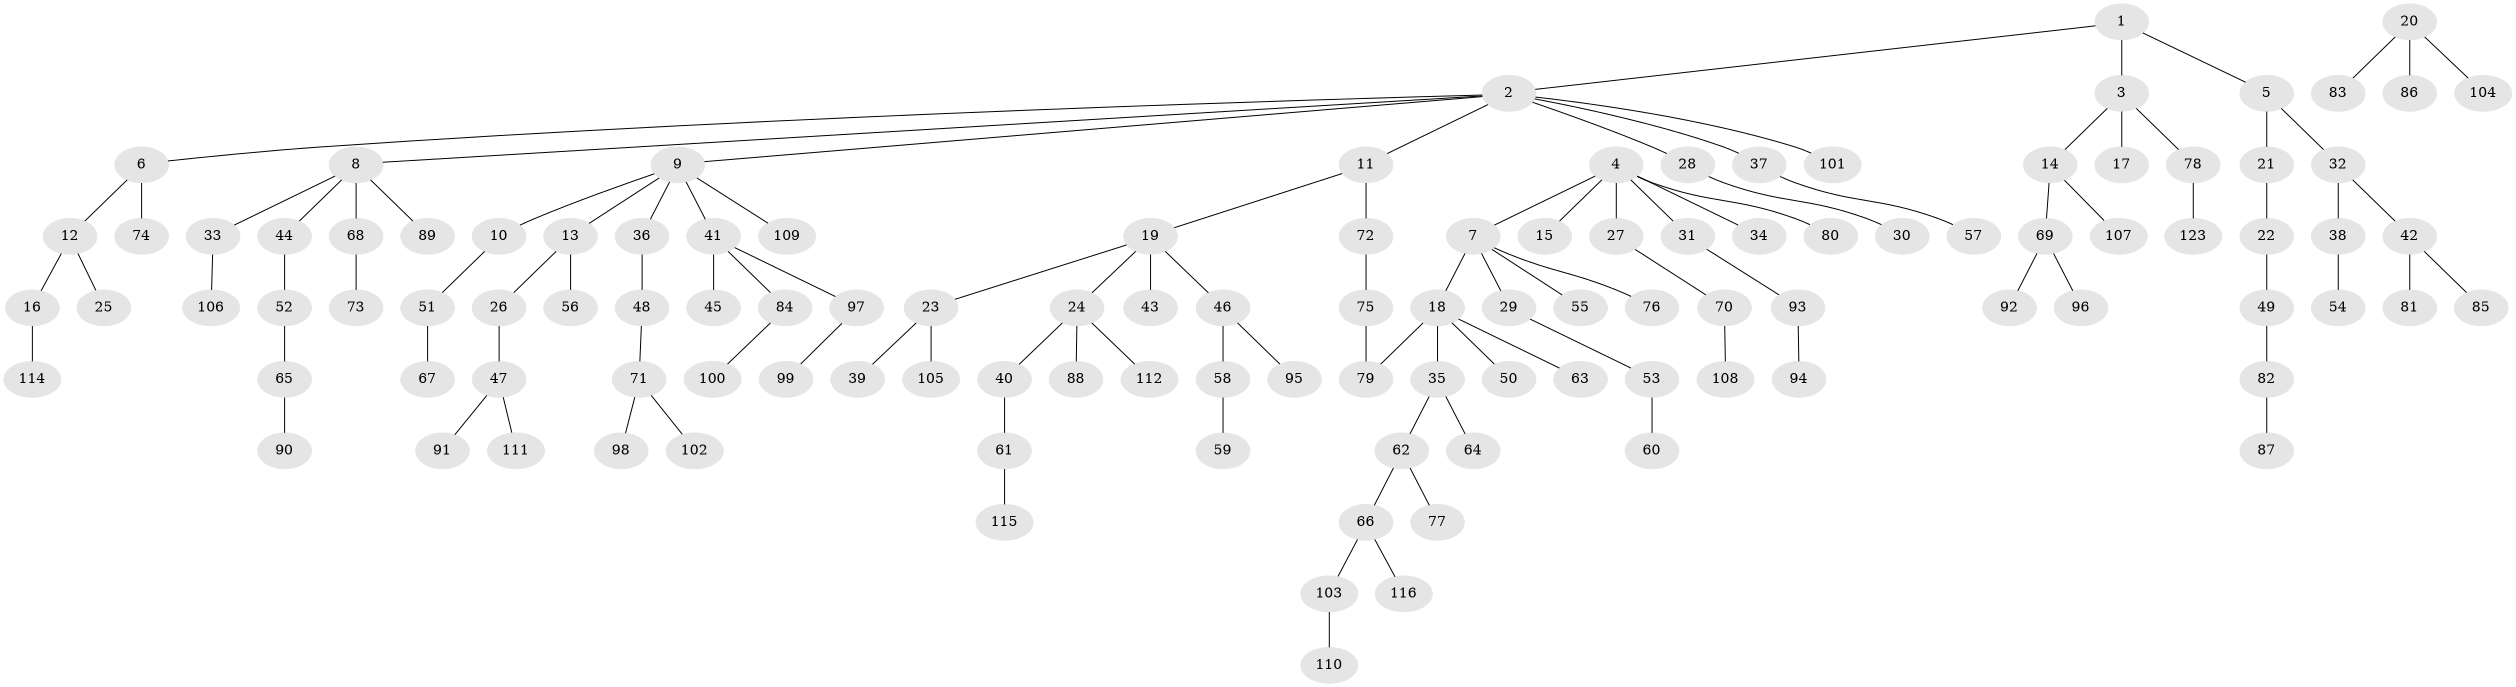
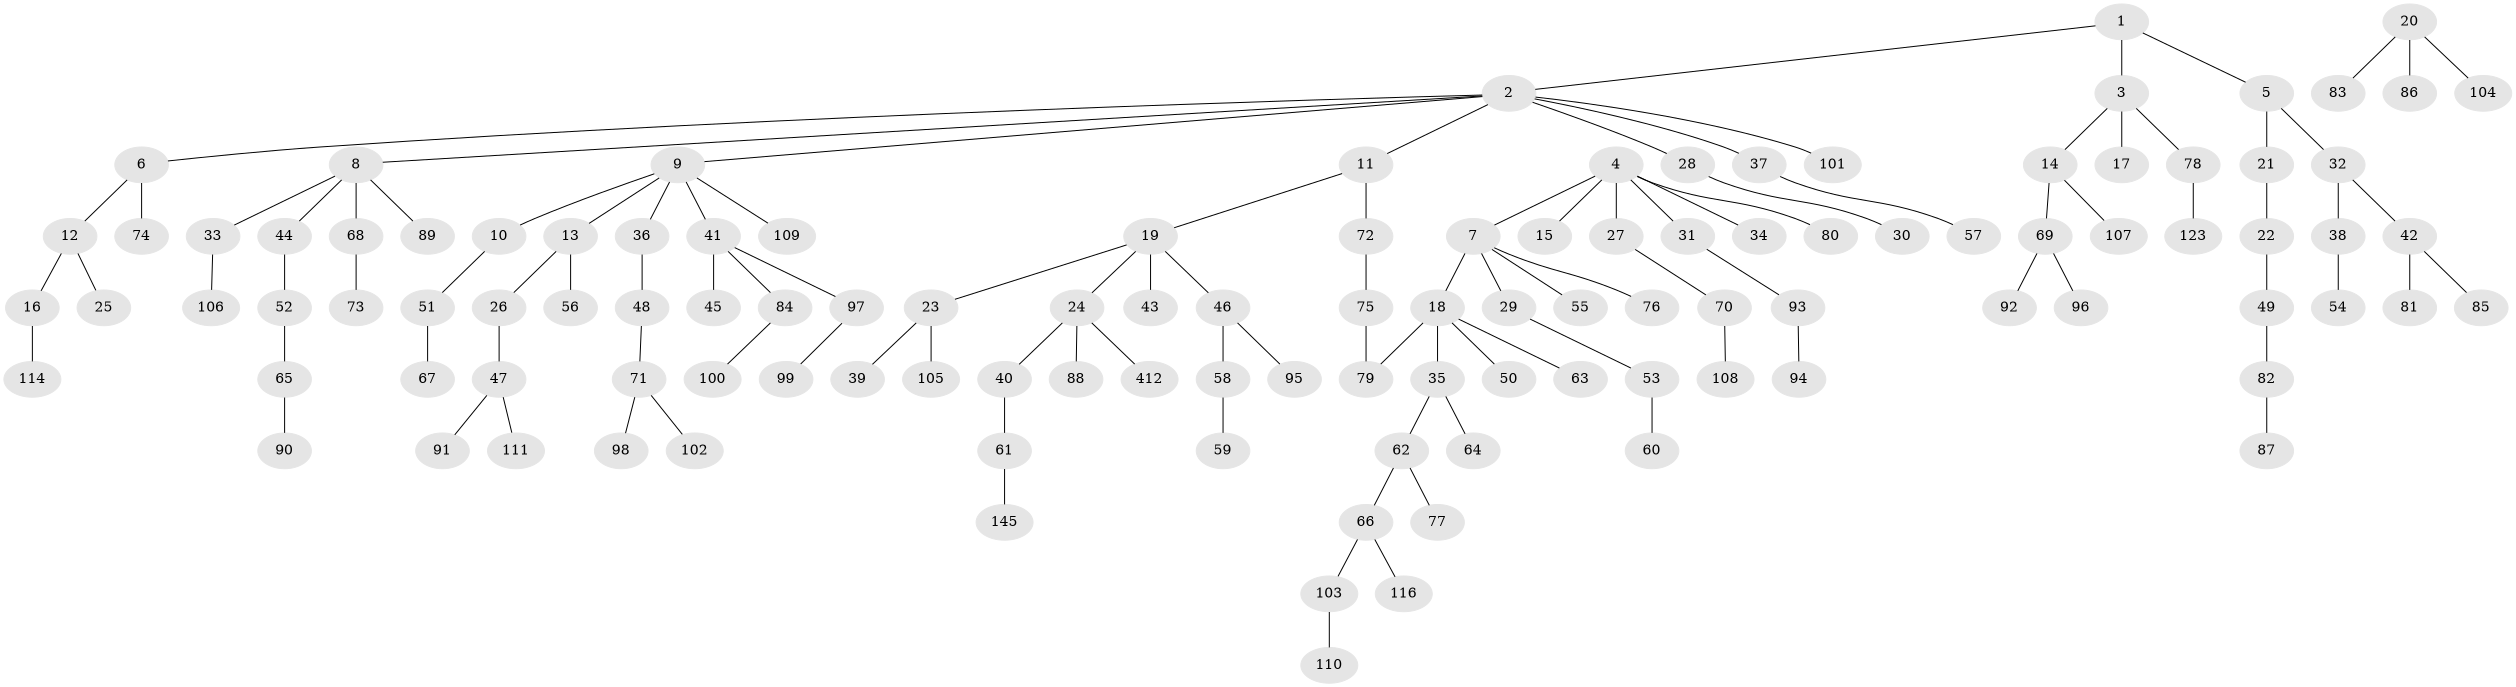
(1150, 379) -> (1150, 379)
(1005, 522) -> (1005, 522)
